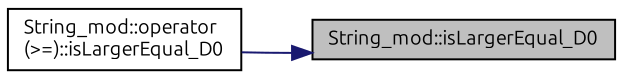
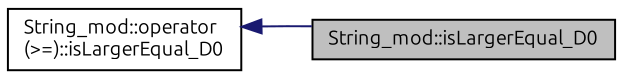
(267, 53) -> (287, 26)
